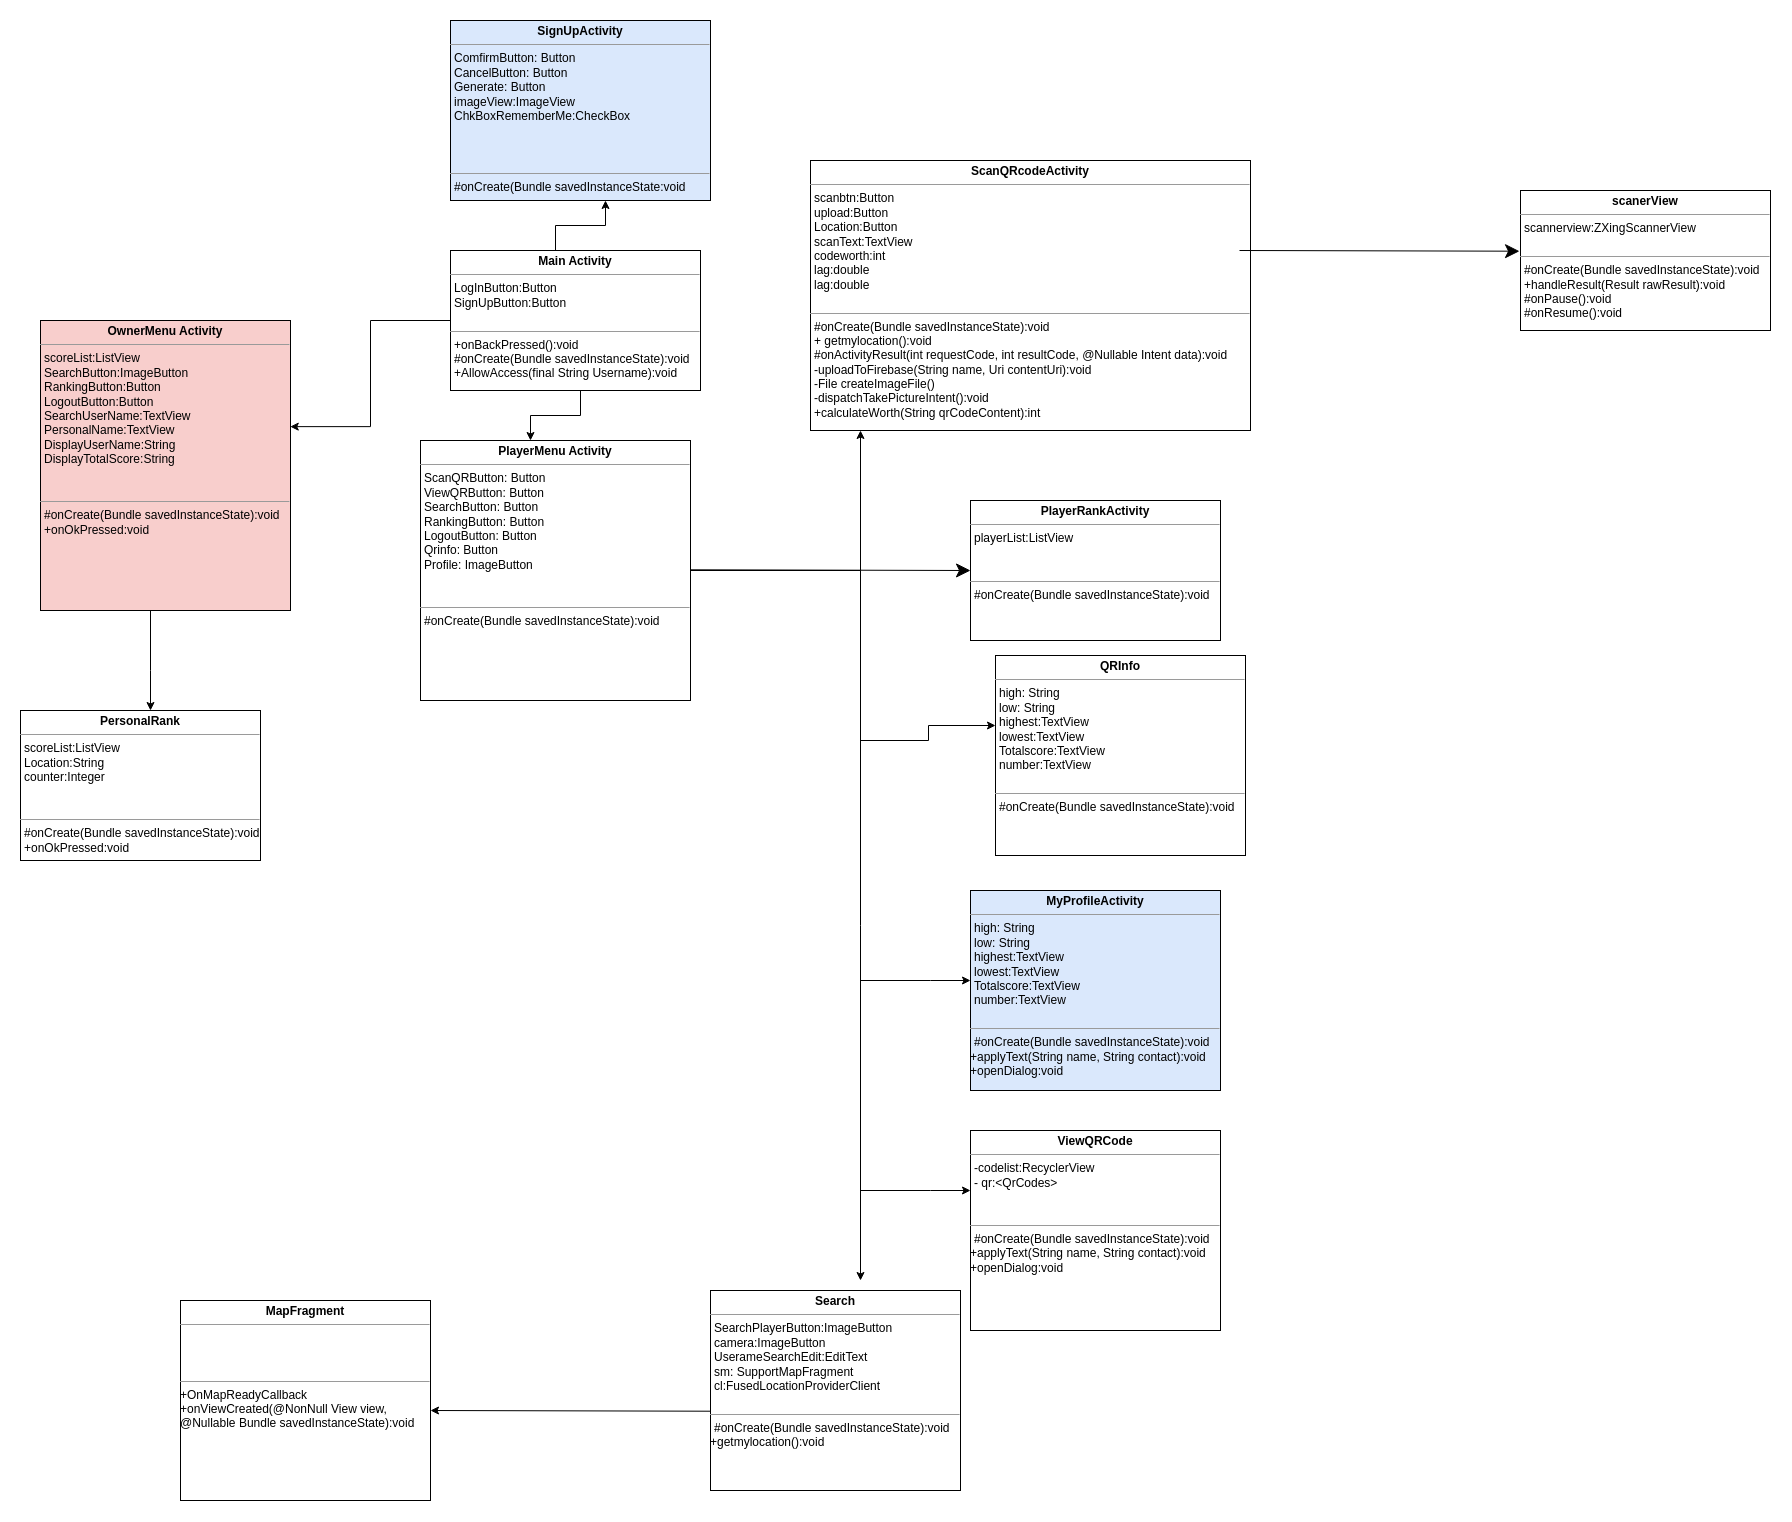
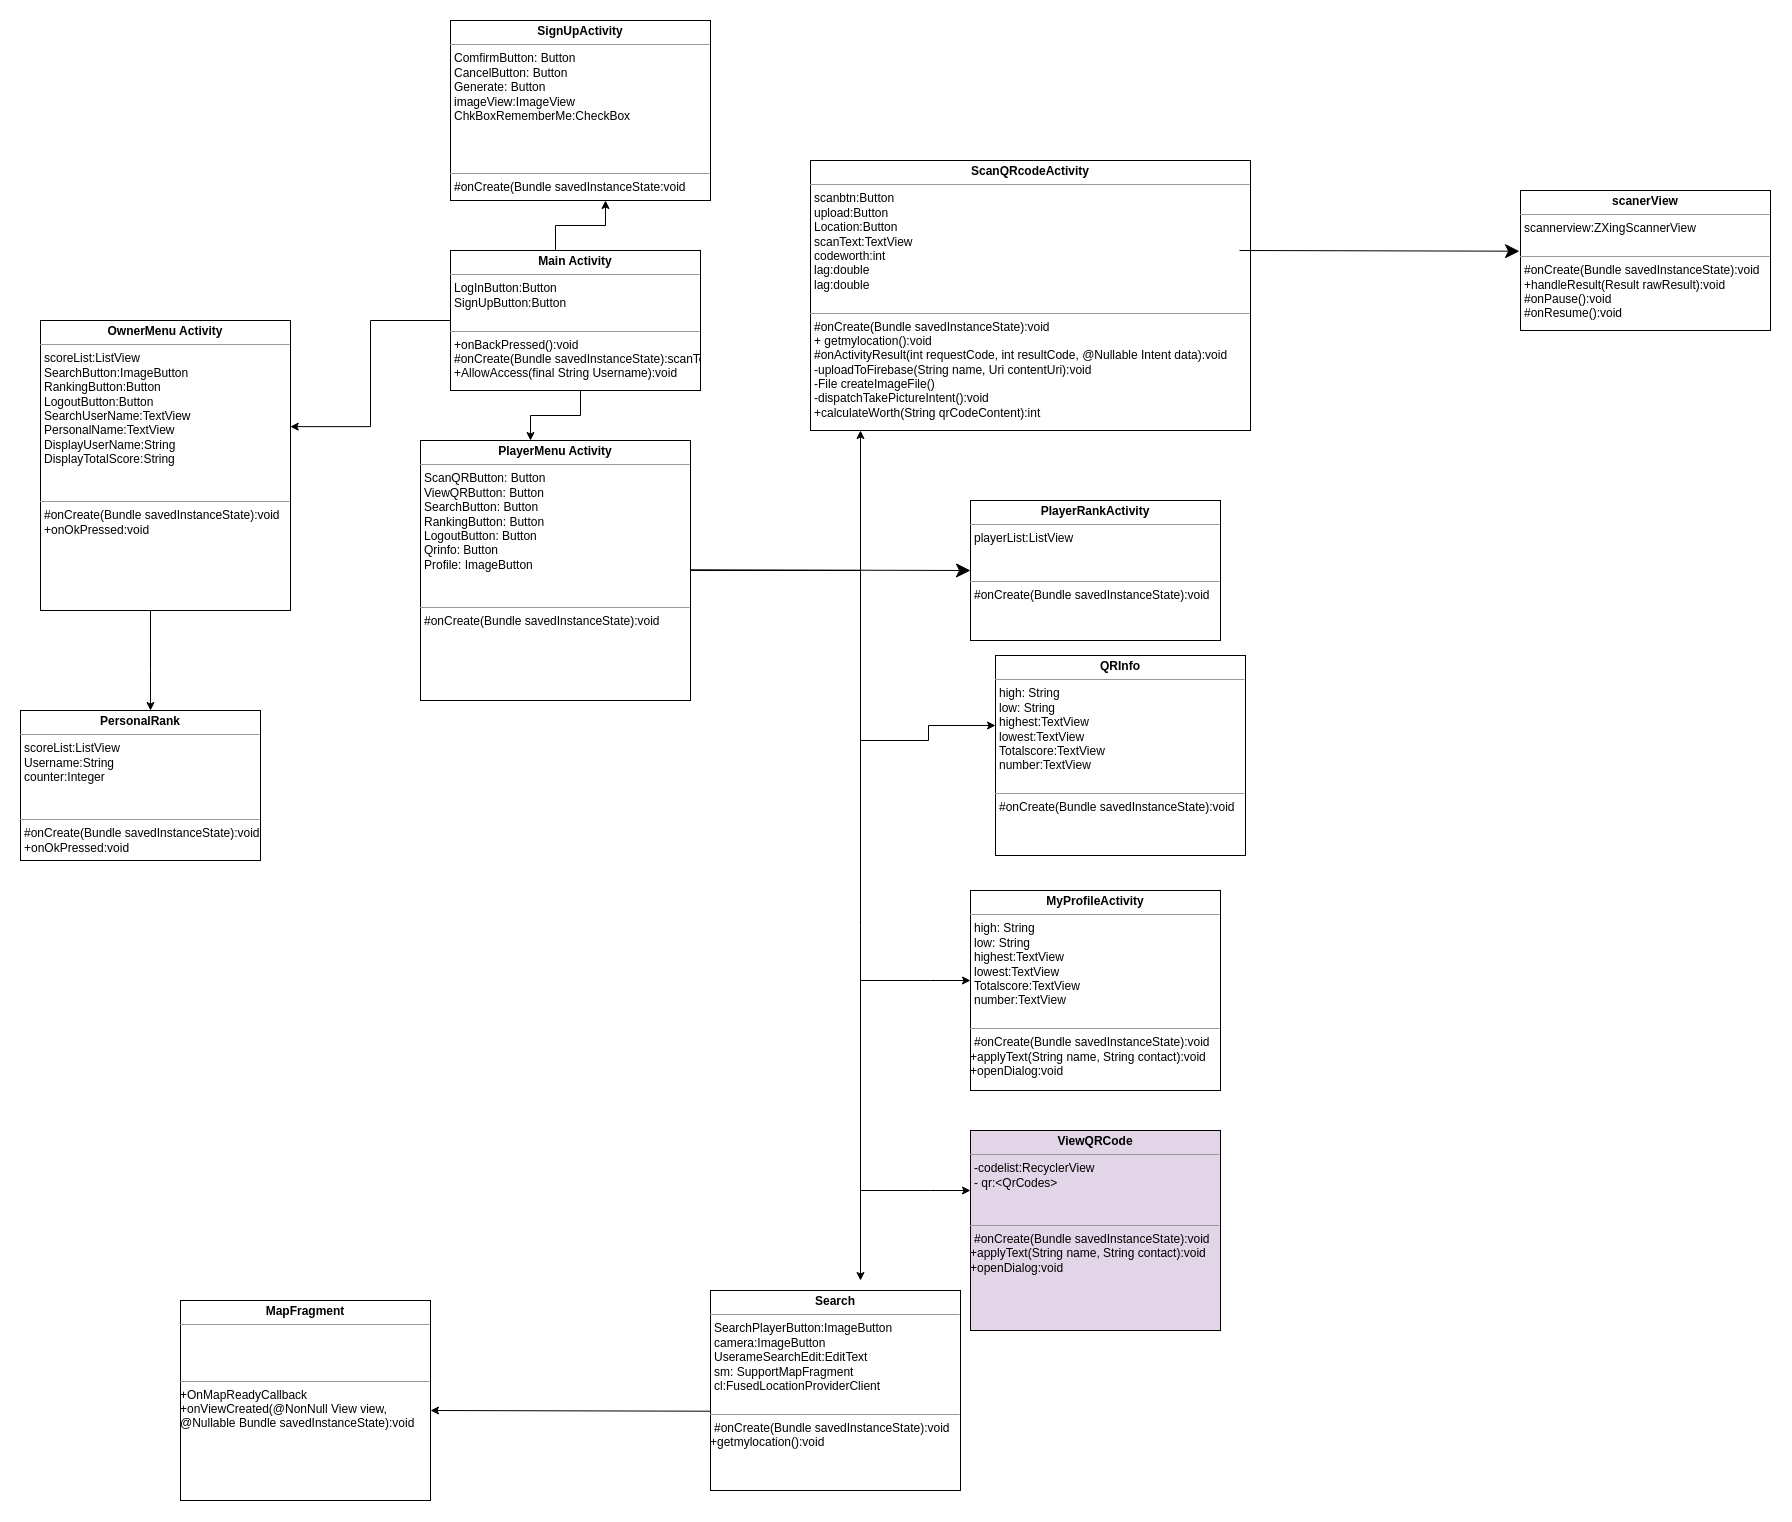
(581, 111) -> (581, 111)
(582, 294) -> (597, 294)
(166, 466) -> (166, 466)
(152, 754) -> (152, 754)
(1096, 991) -> (1096, 991)
(1096, 1231) -> (1096, 1231)
